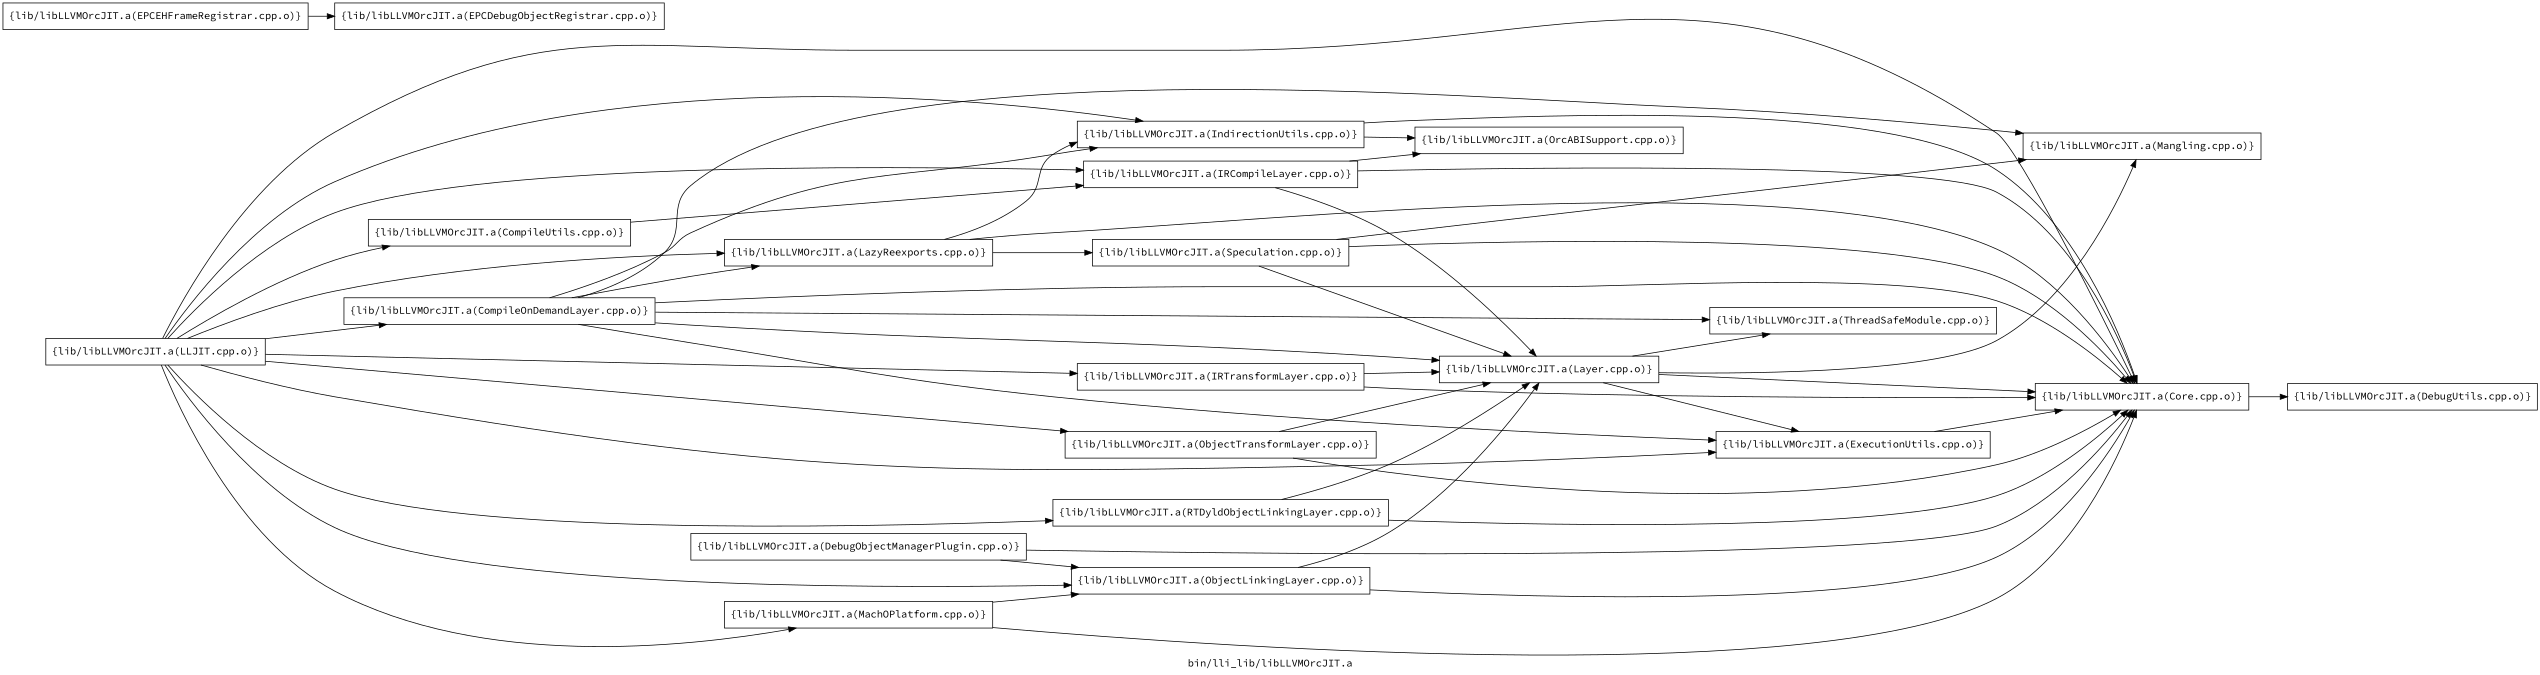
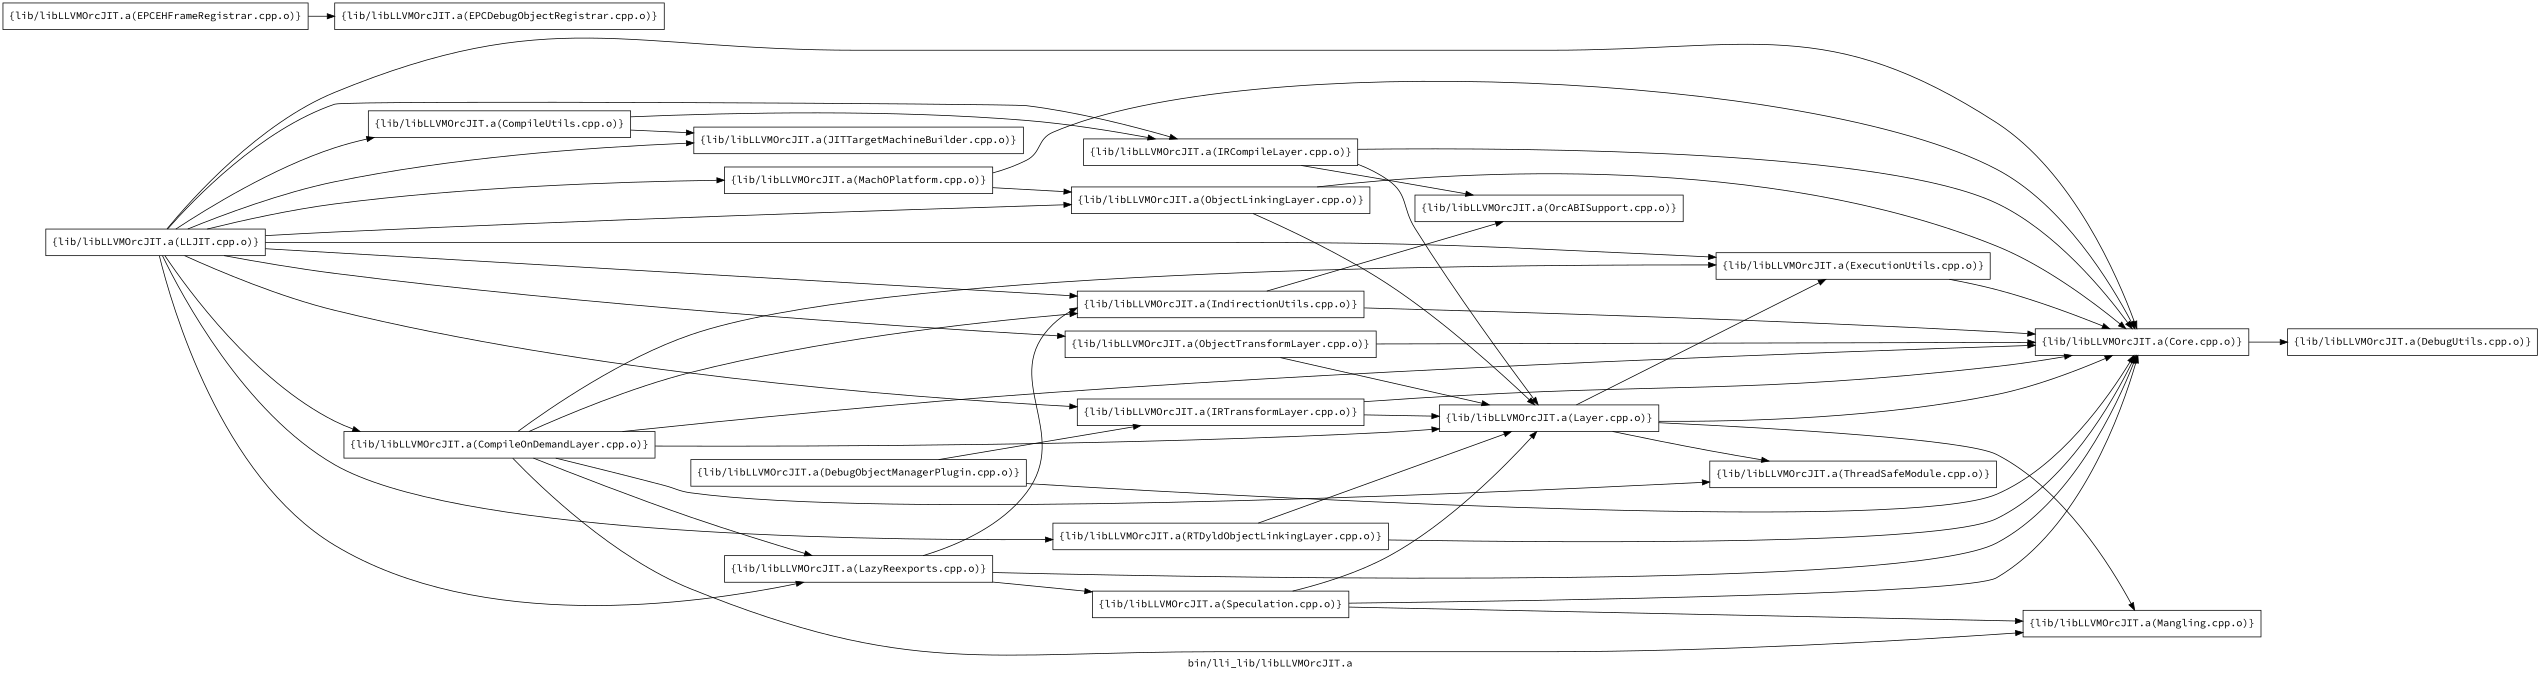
none -> (859, 140)
(1036, 563) -> (1065, 438)
